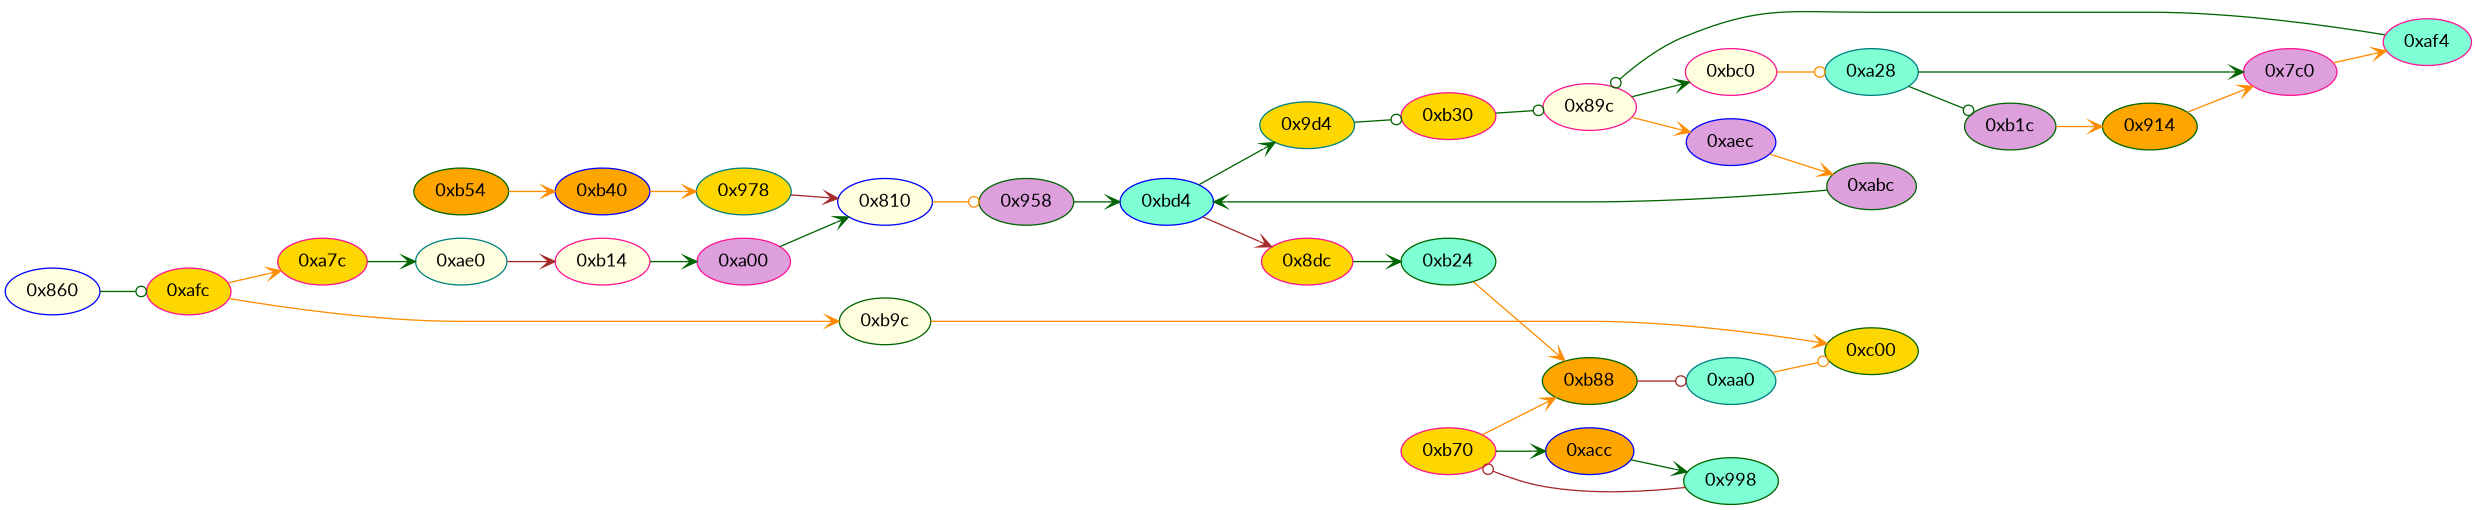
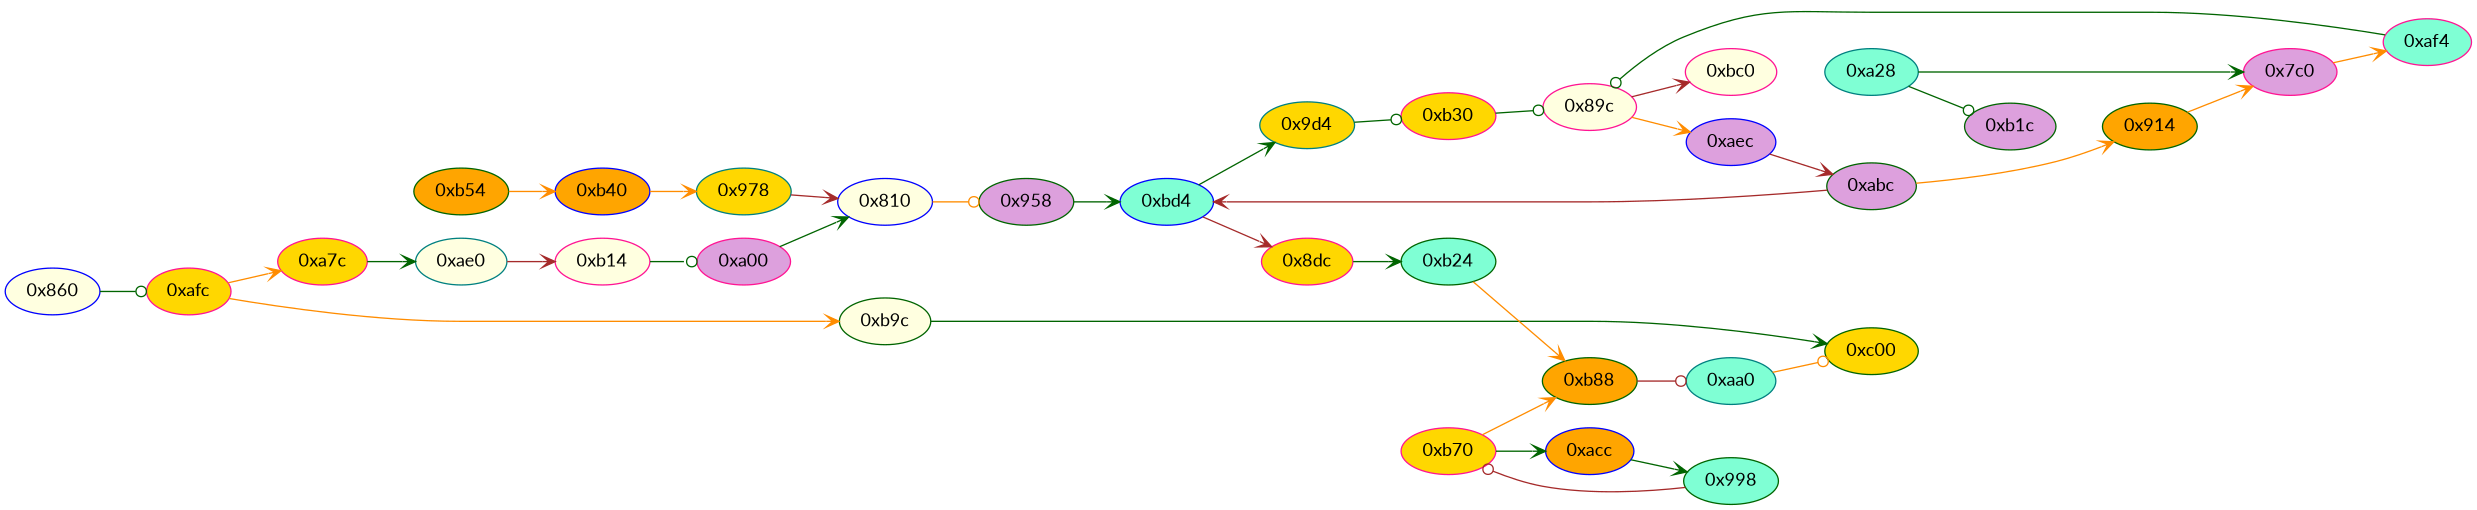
(1796, 72) -> none
(1654, 91) -> (1654, 91)
(2073, 127) -> (2010, 171)
(1795, 162) -> (1795, 162)
(1527, 202) -> (1527, 202)
(667, 262) -> (667, 262)
(1373, 321) -> (1373, 321)
